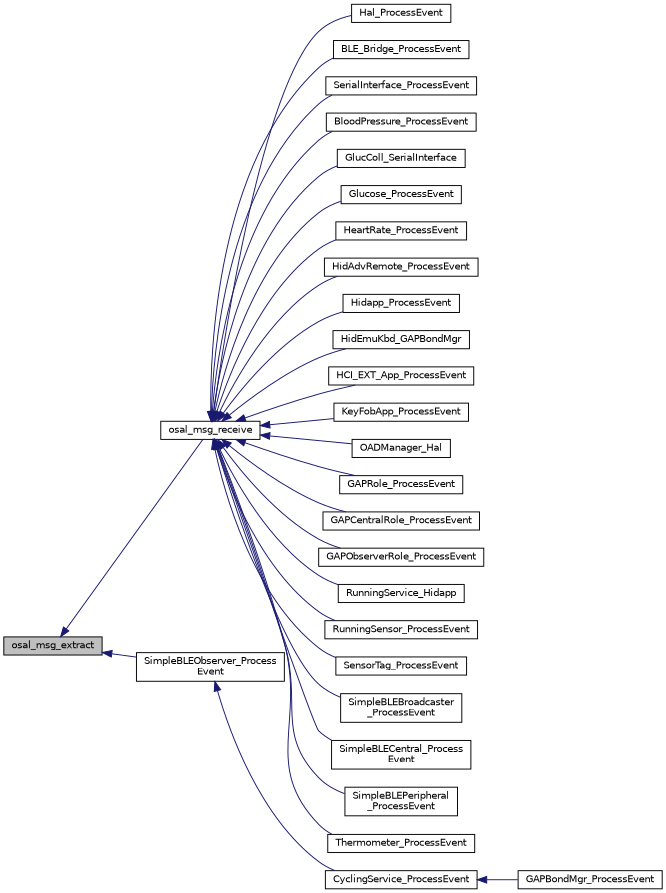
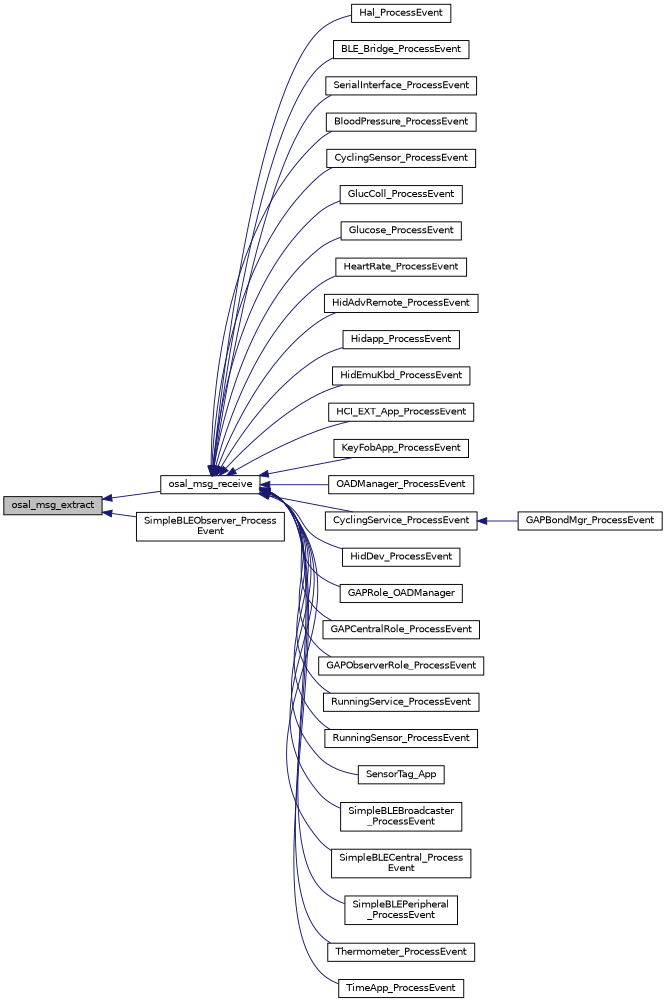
none -> (401, 158)
(401, 158) -> (401, 195)
(401, 340) -> (401, 376)
(401, 448) -> (401, 485)
(401, 485) -> (401, 593)
none -> (401, 557)
(401, 593) -> (401, 702)
(401, 666) -> (401, 775)
(260, 792) -> (311, 504)
none -> (401, 989)
